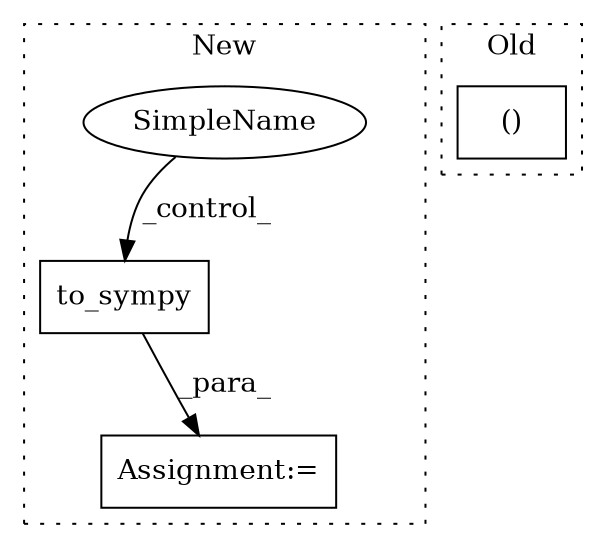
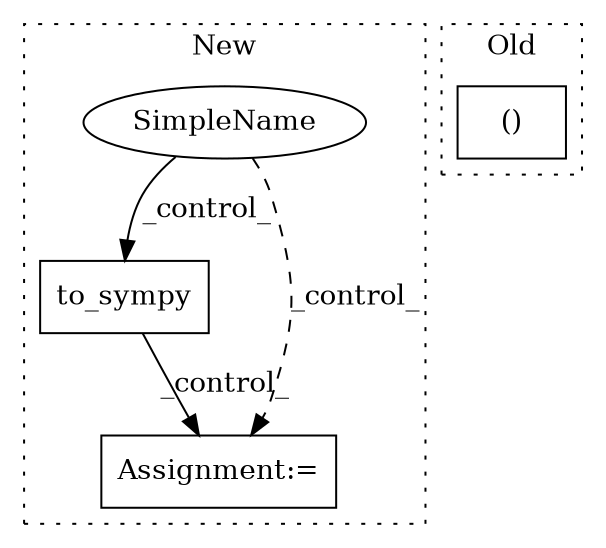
none -> (291, 287)
(225, 384) -> (225, 384)
